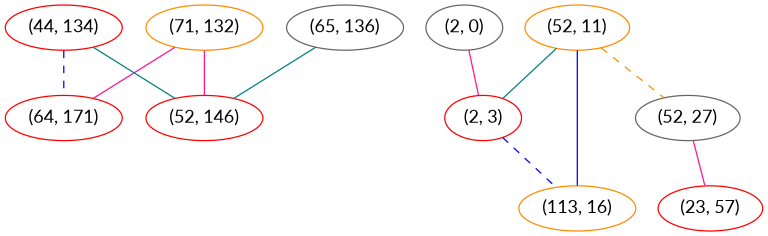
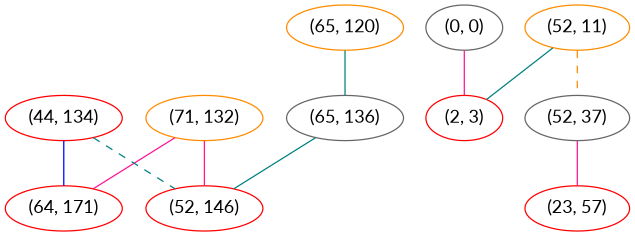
none -> (345, 28)
(464, 28) -> (464, 28)
(126, 68) -> (126, 158)
(64, 73) -> (64, 163)
(688, 118) -> (577, 118)
(577, 208) -> none
